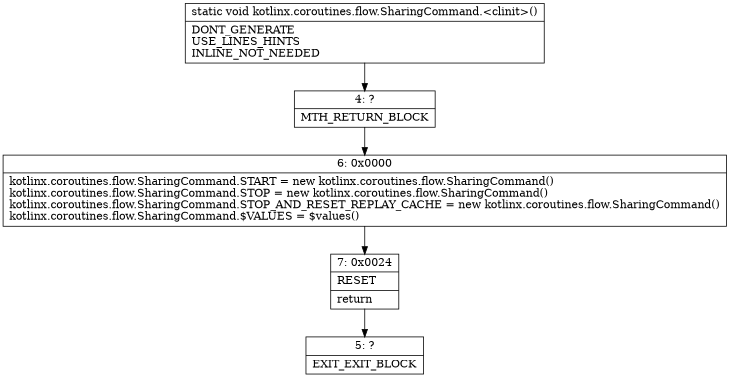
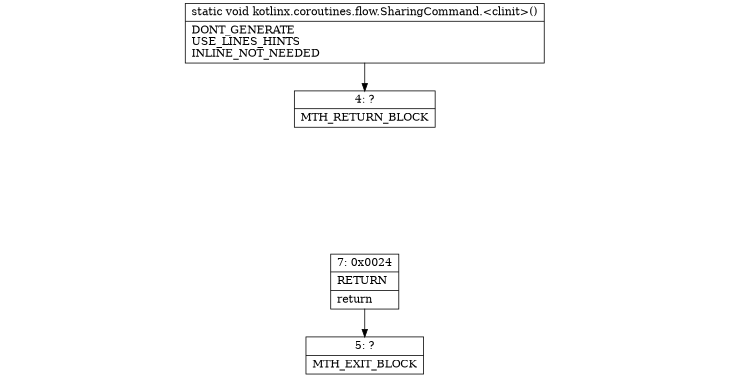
(365, 191) -> none
(357, 281) -> (362, 281)
(364, 364) -> (365, 364)
